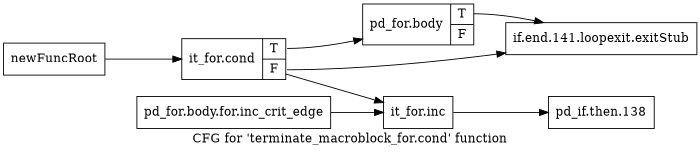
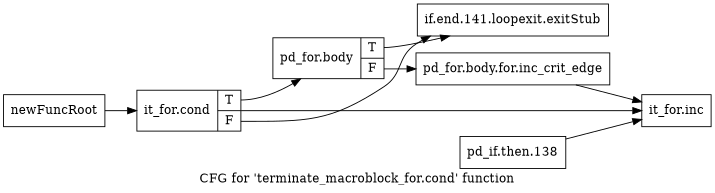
none -> (393, 69)
(496, 112) -> (599, 130)
